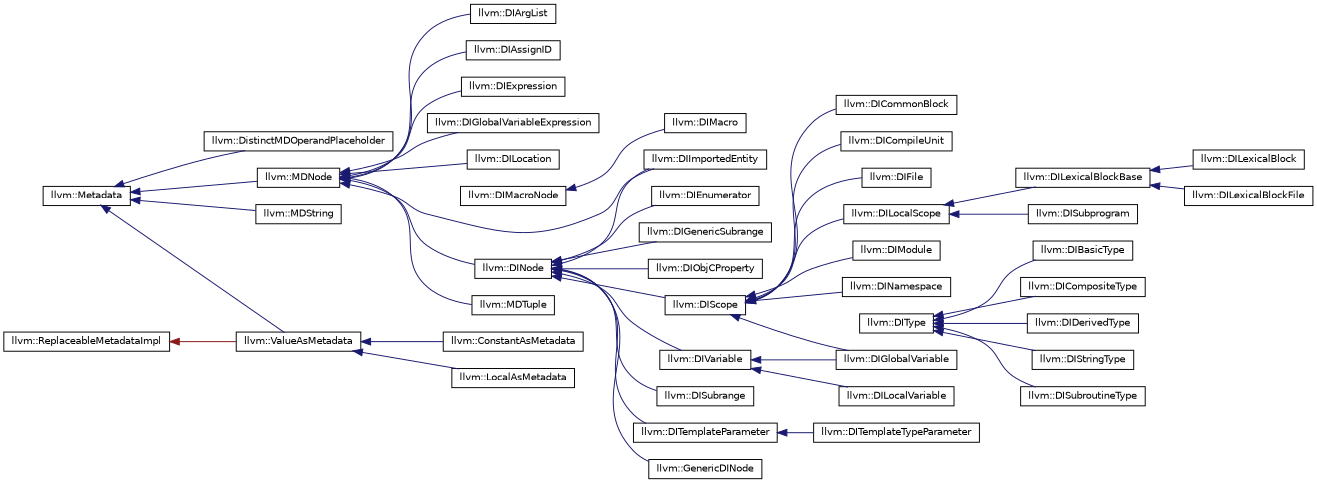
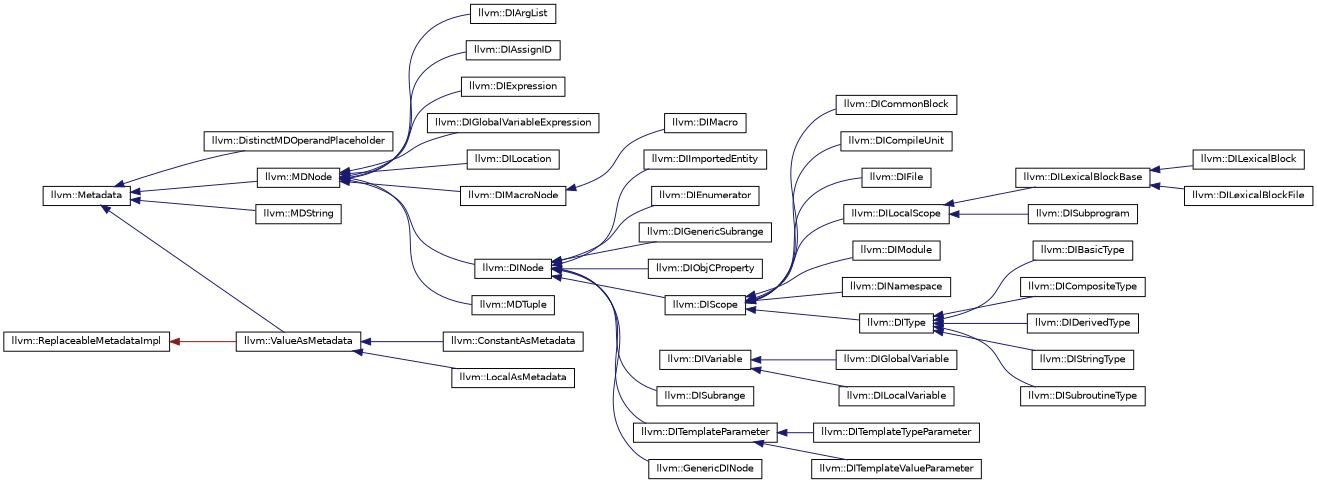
(509, 232) -> (405, 187)
(621, 311) -> none
(794, 336) -> (808, 315)
none -> (897, 469)
